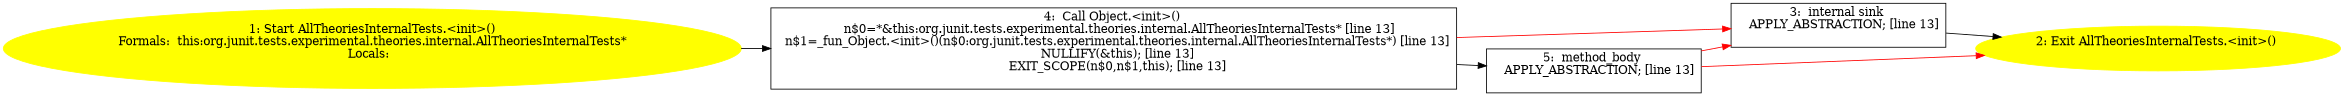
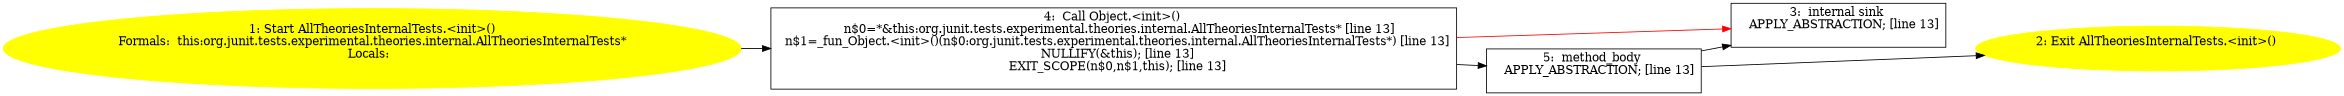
(1969, 35) -> none
(1712, 49) -> (1712, 49)
(1839, 61) -> (1839, 61)
